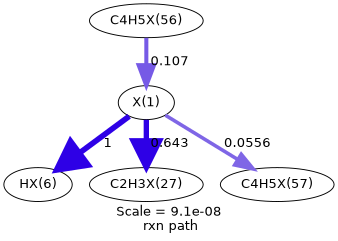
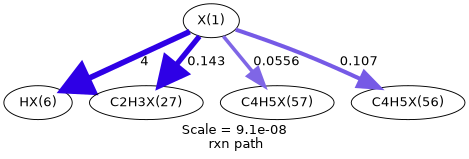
(146, 51) -> (299, 52)
(106, 144) -> (143, 62)
(168, 144) -> (205, 62)
